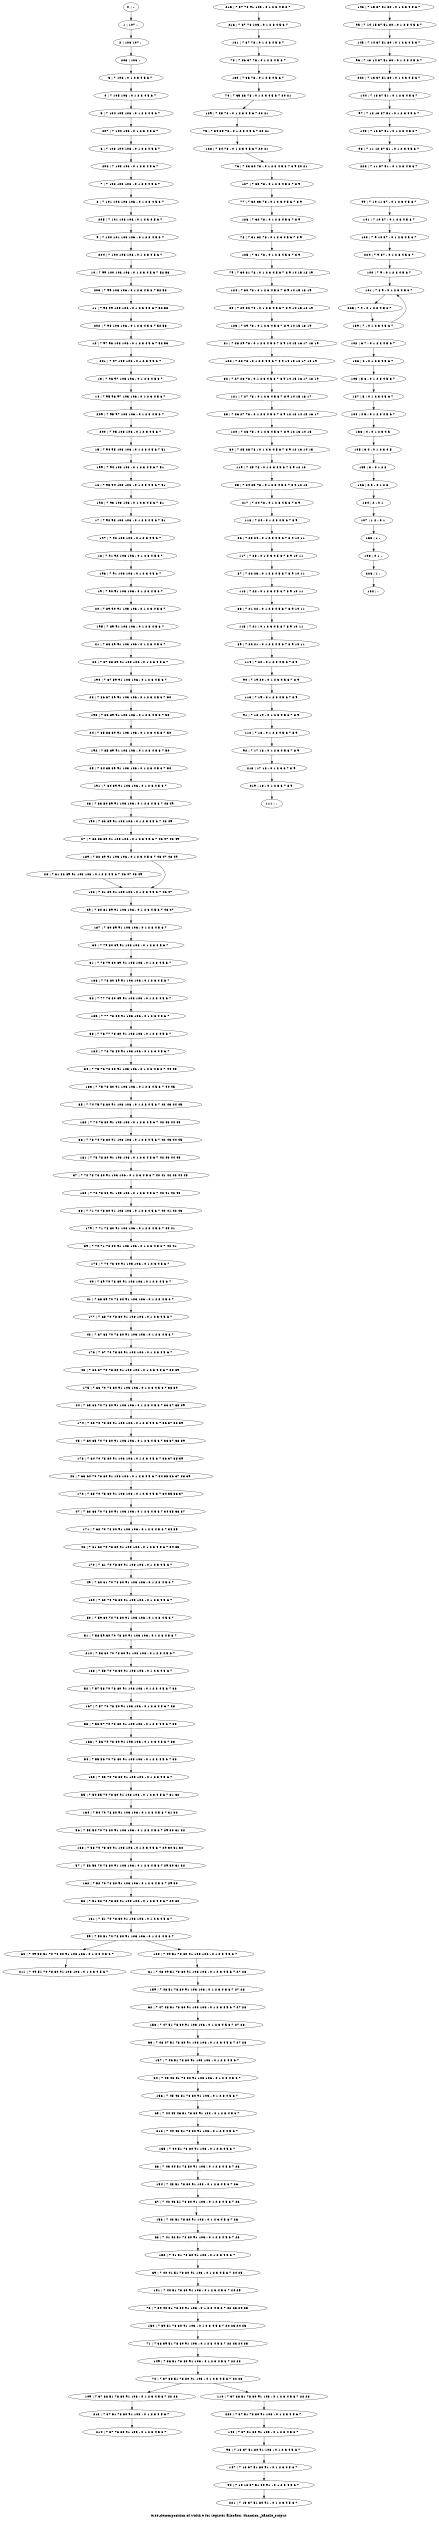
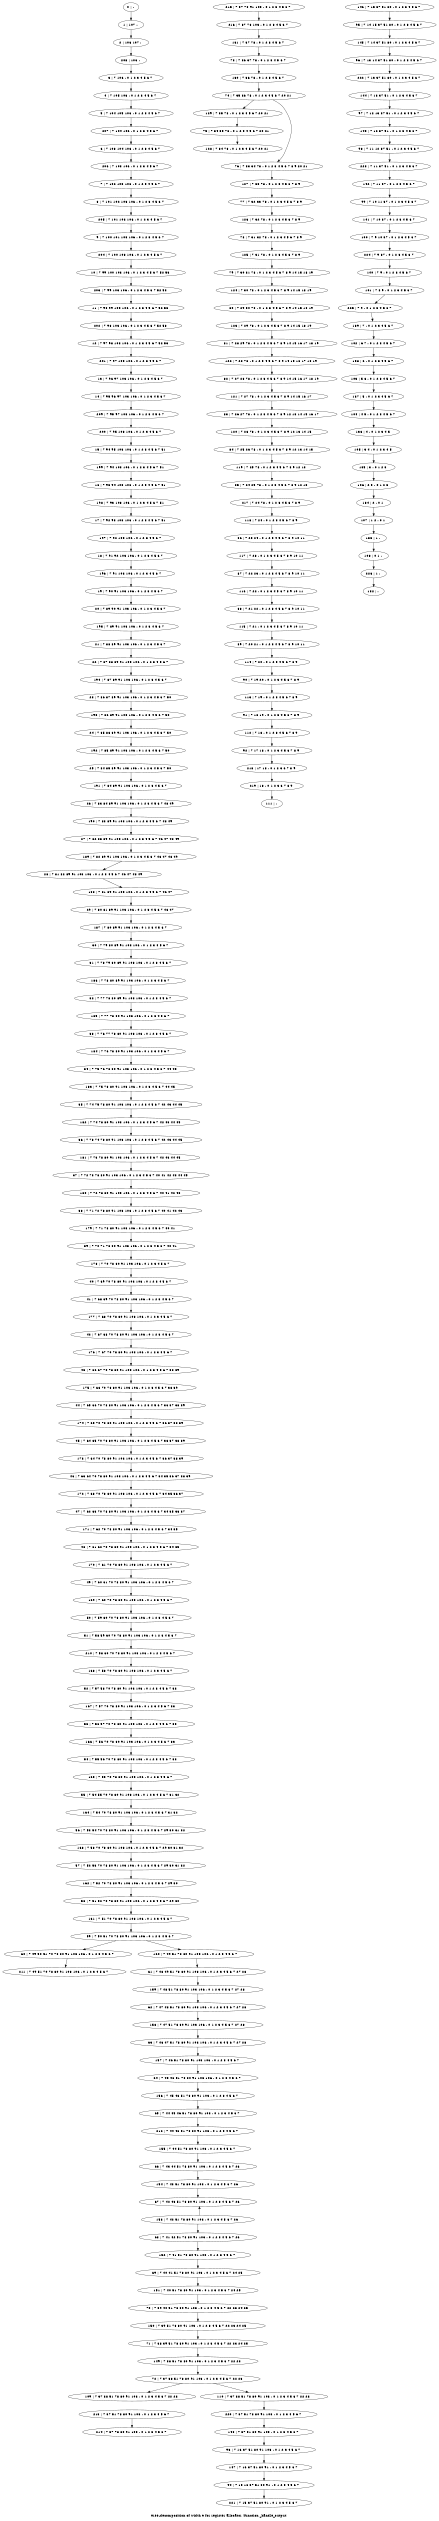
(254, 157) -> (291, 128)
none -> (390, 184)
(405, 312) -> (374, 333)
(131, 758) -> none
(165, 873) -> (114, 865)
(196, 2210) -> (200, 2212)
(132, 2404) -> none
